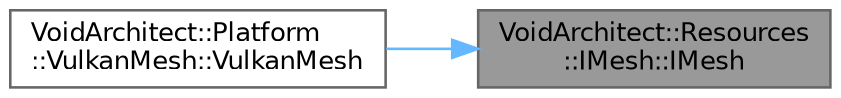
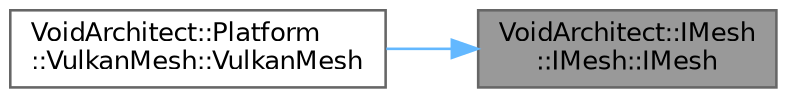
(654, 49) -> (627, 49)
